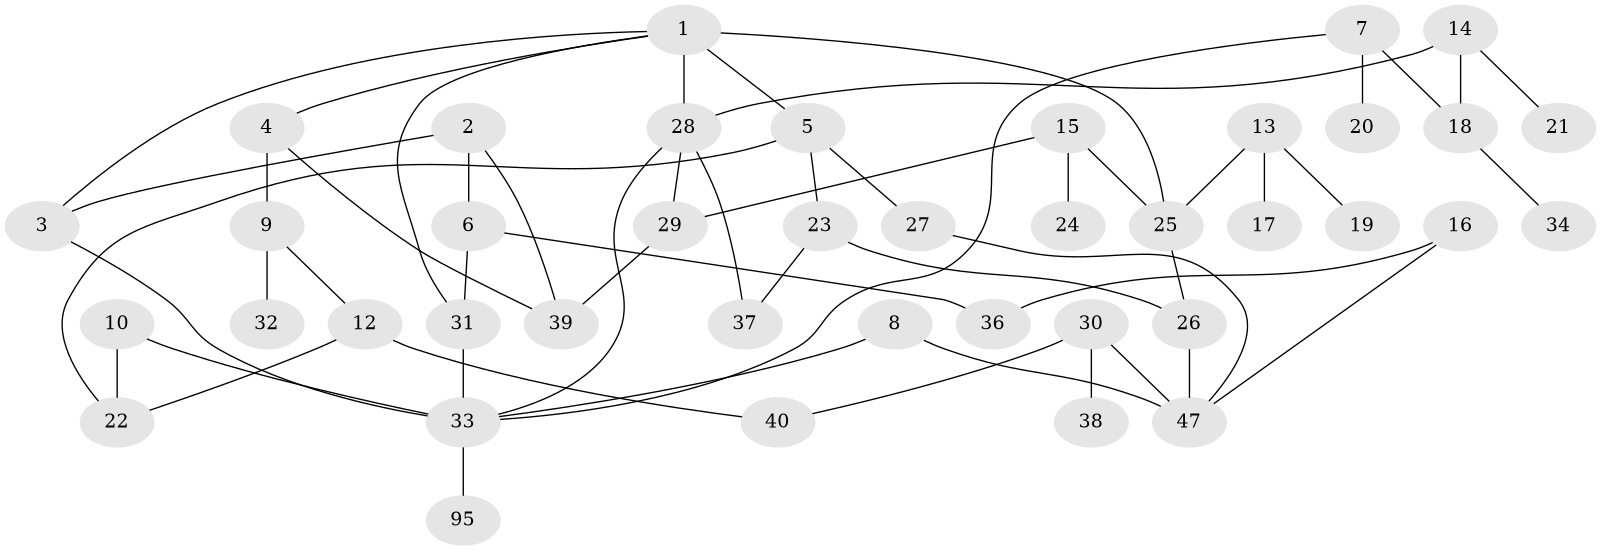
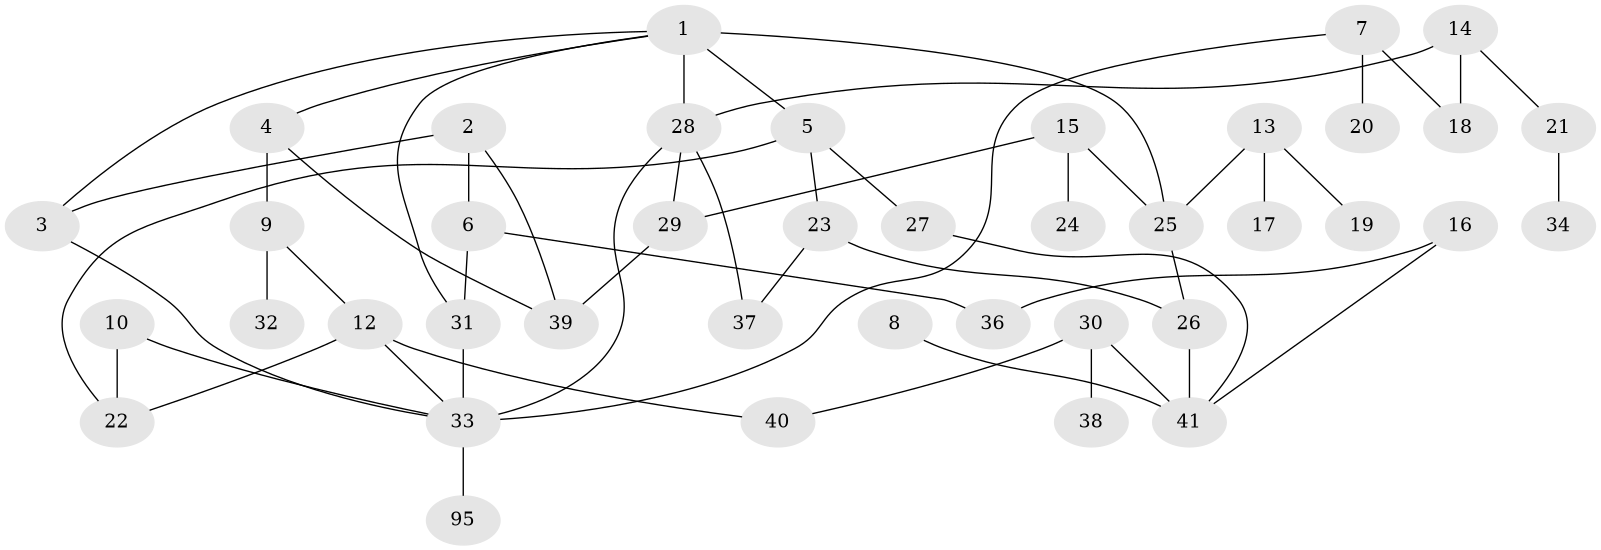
(1510, 177) -> (1559, 177)
(684, 386) -> (414, 373)
(1189, 422) -> (1189, 422)
